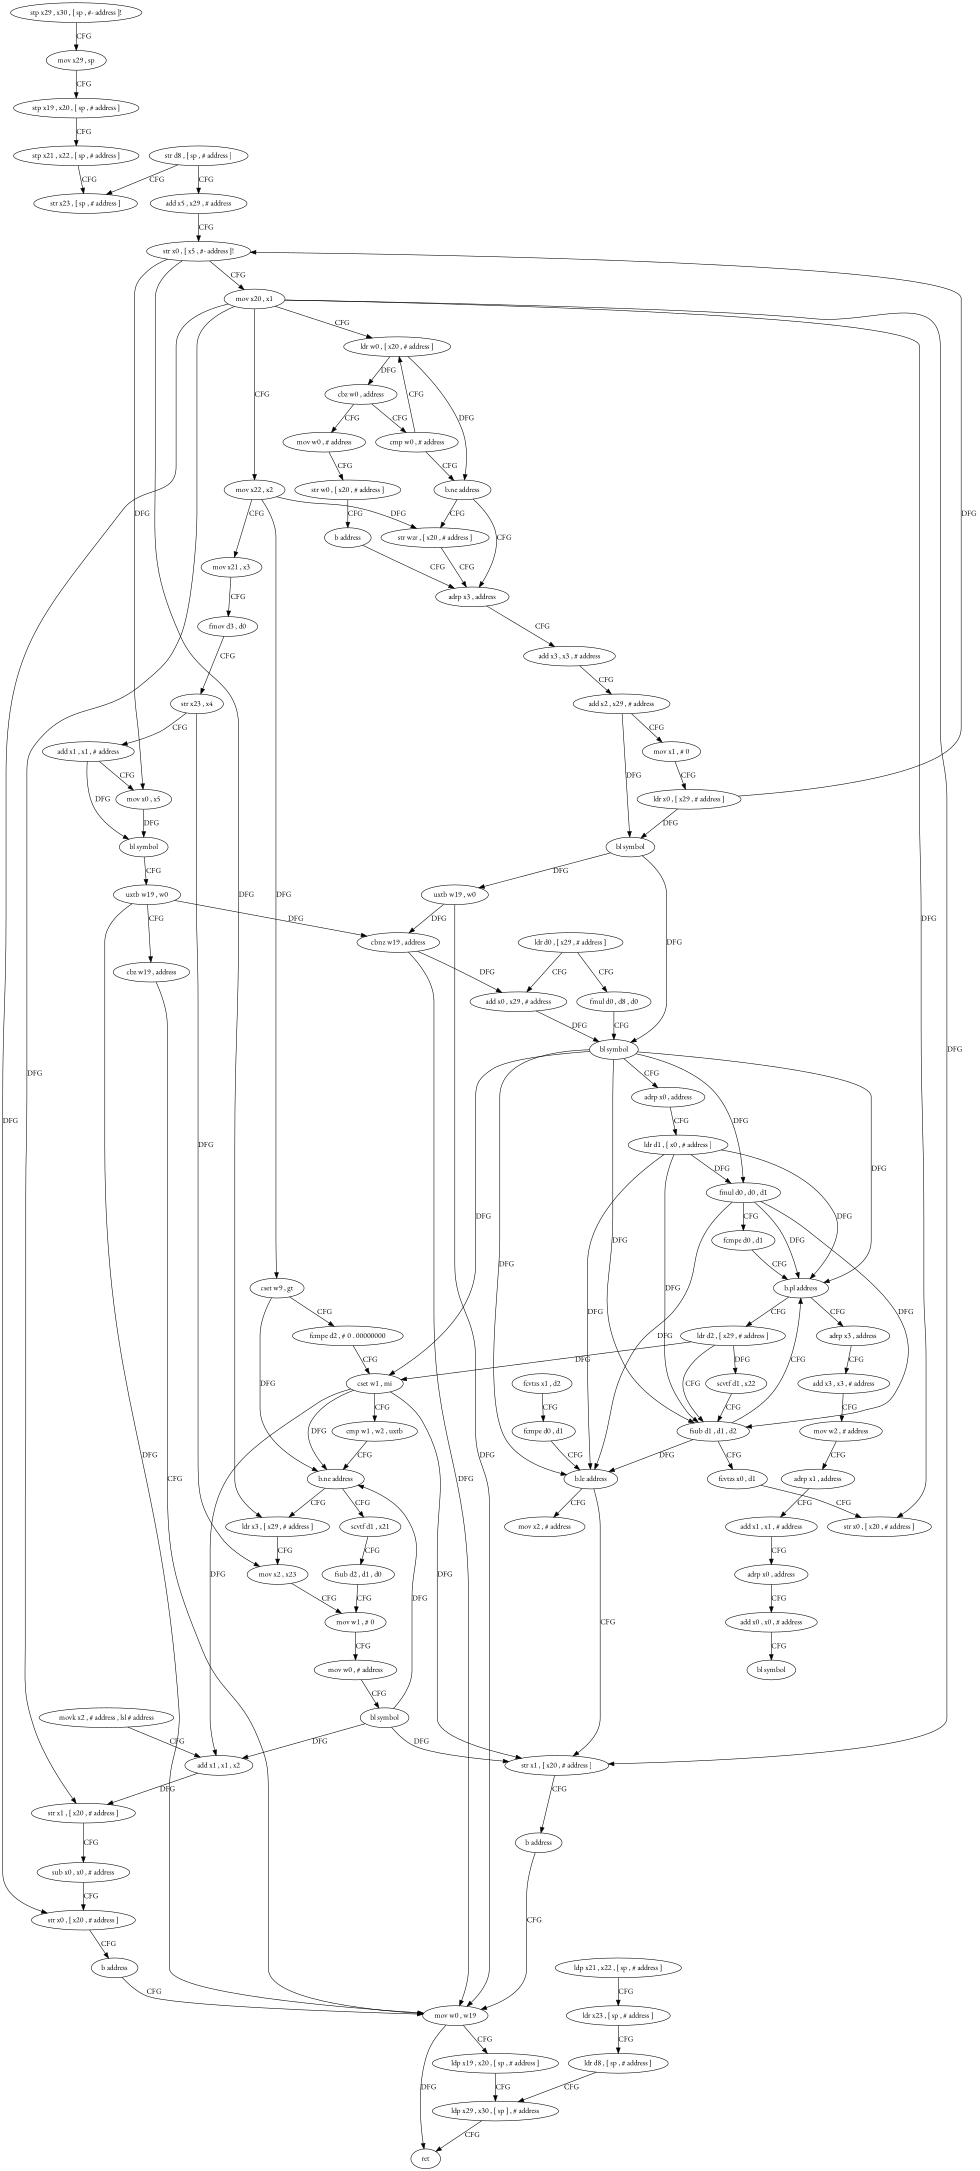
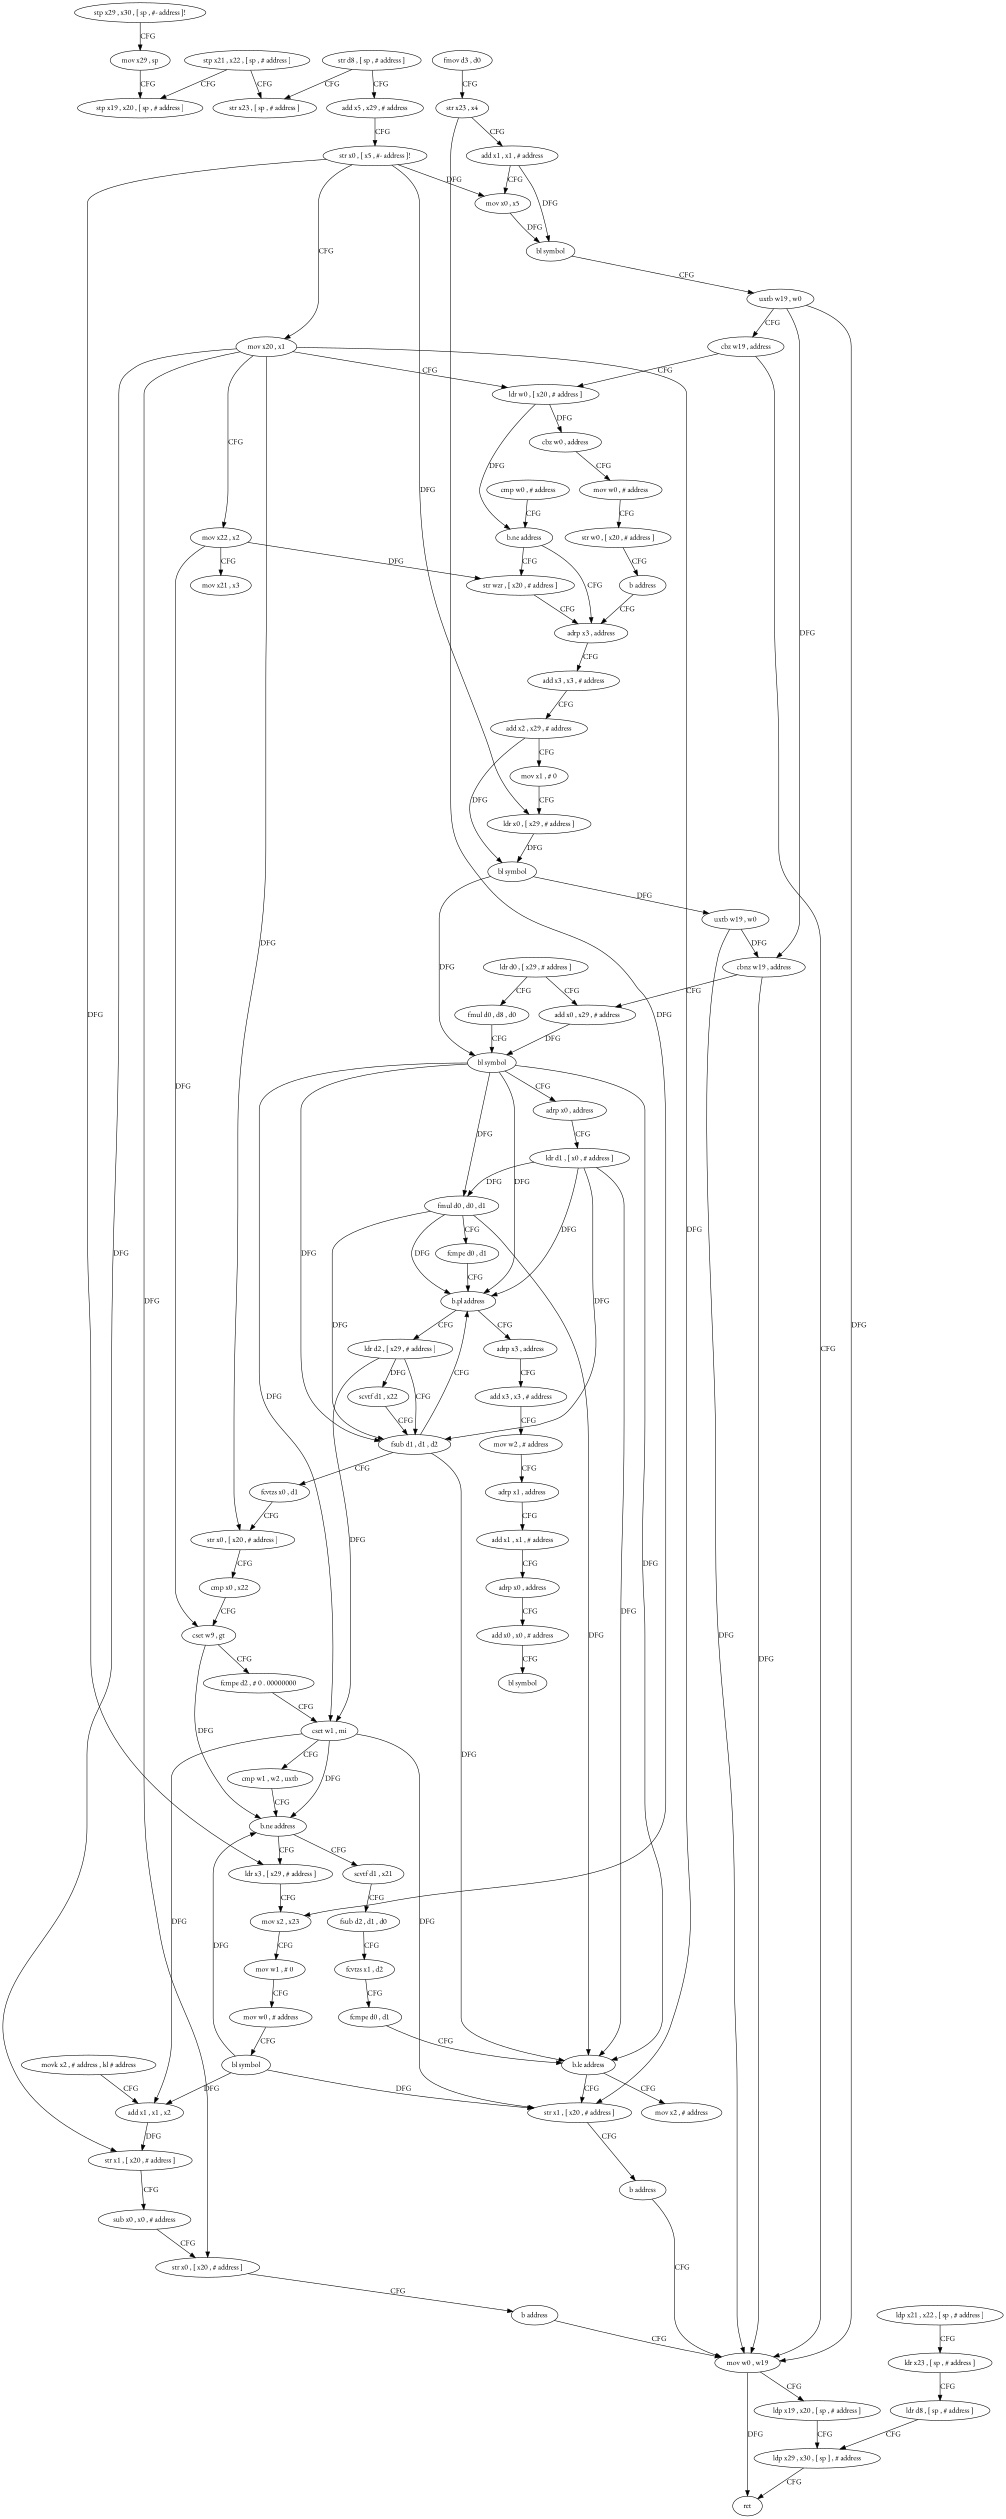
(76, 129) -> (196, 83)
(945, 290) -> (420, 493)
(408, 397) -> (651, 369)
(387, 416) -> none
(230, 594) -> none
(487, 972) -> (694, 991)
none -> (230, 1588)
(357, 1596) -> (364, 1943)
